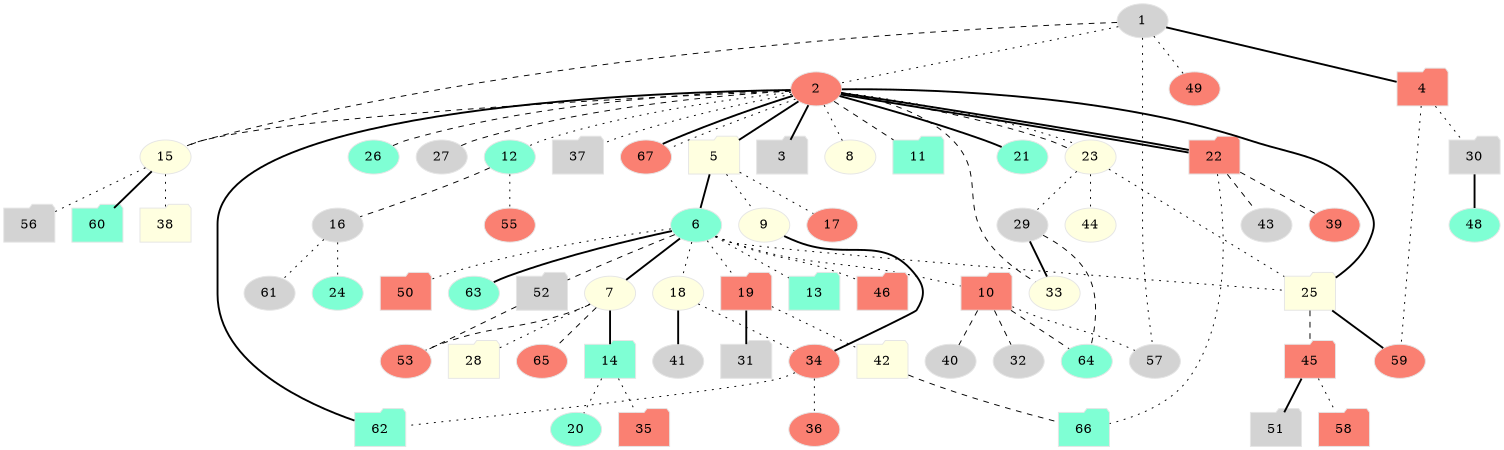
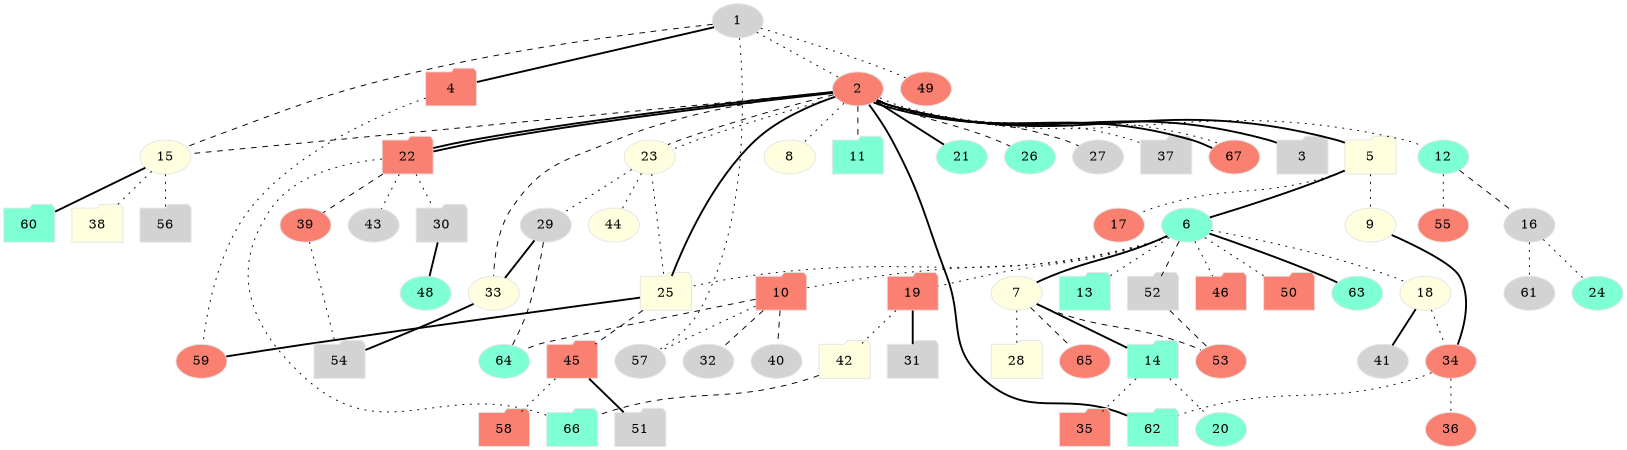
(1449, 123) -> (425, 191)
(1241, 192) -> (390, 192)
none -> (340, 361)
